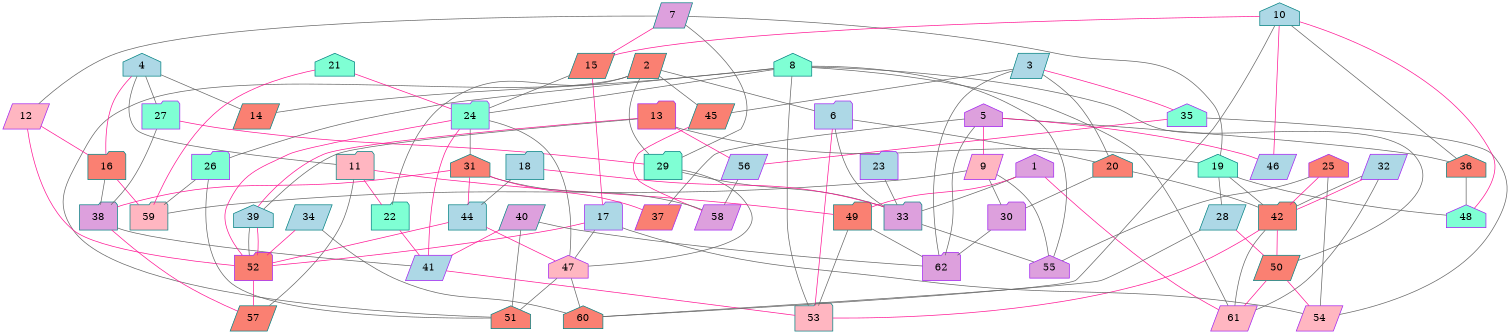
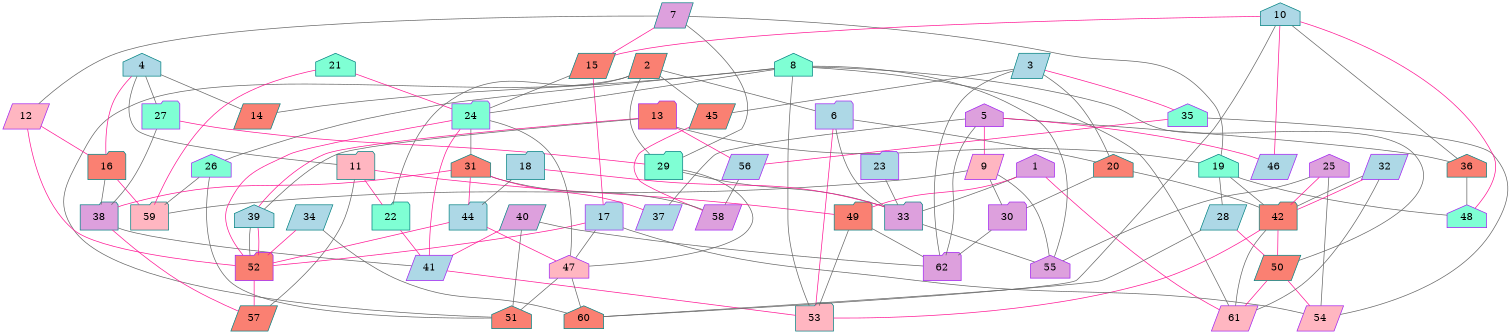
(211, 167) -> (211, 167)
(1329, 167) -> (1329, 167)
(658, 217) -> (659, 217)
